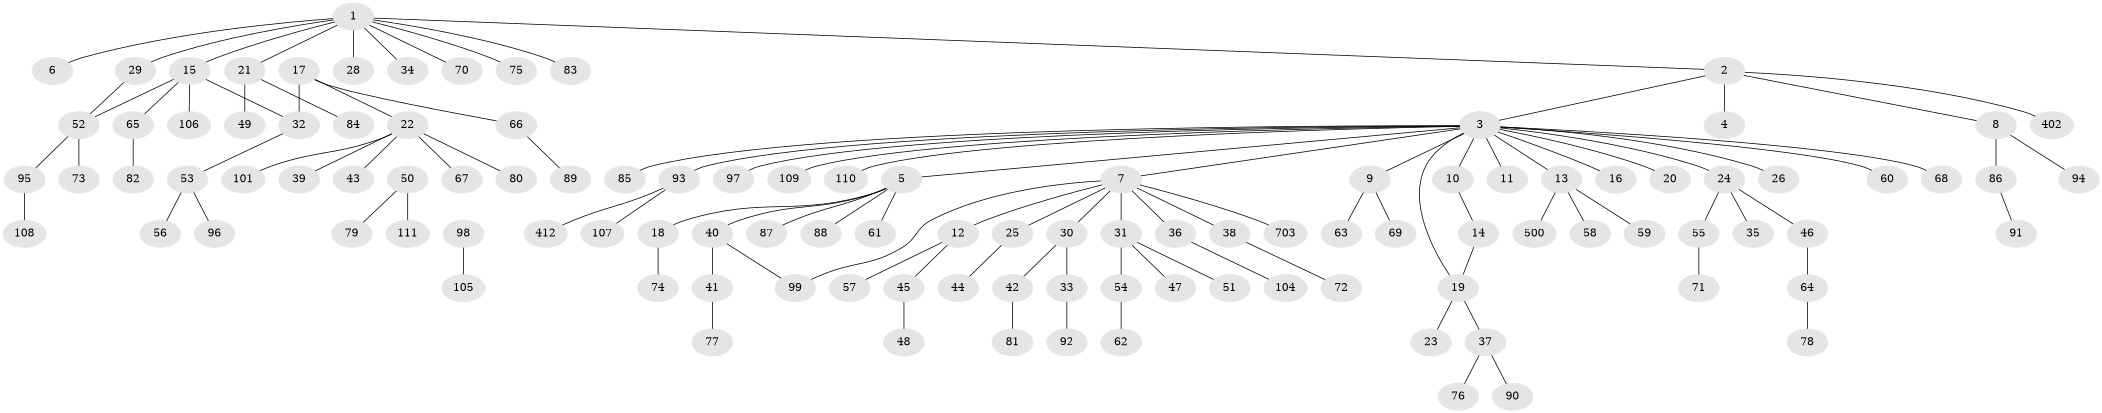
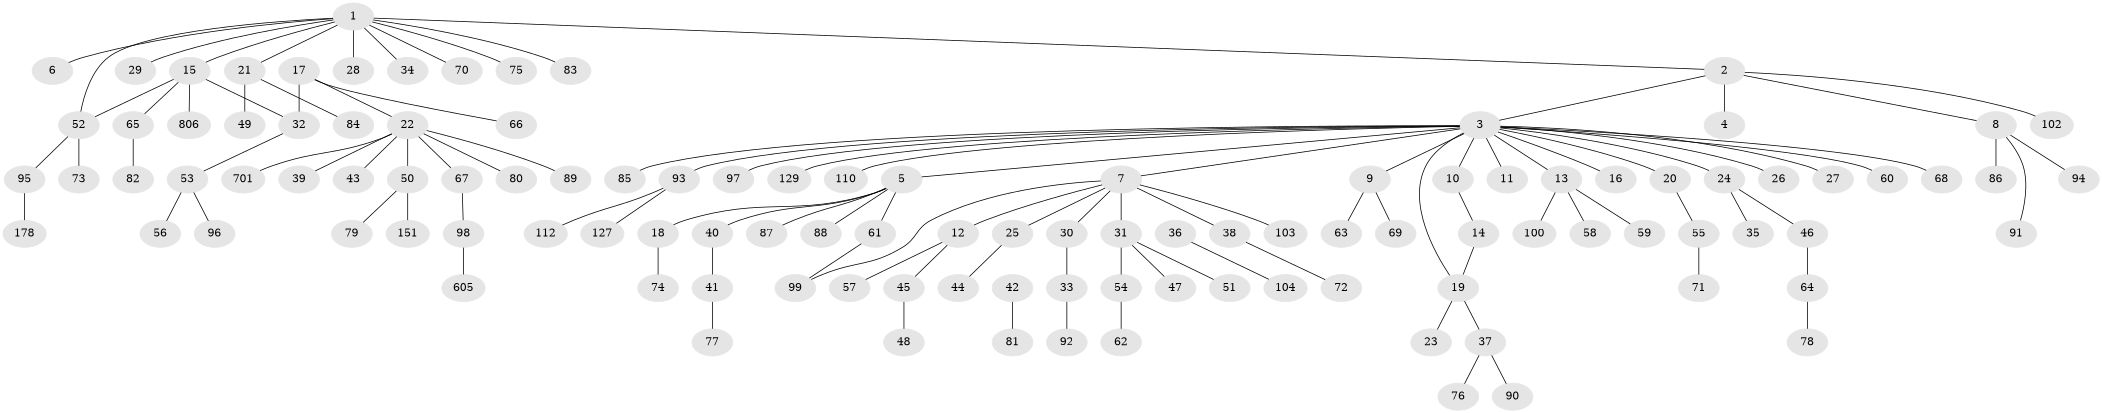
(107, 98) -> (188, 33)
(189, 125) -> (189, 125)
(2052, 125) -> (2052, 125)
none -> (408, 152)
(543, 152) -> (491, 148)
(243, 179) -> (243, 179)
(789, 179) -> (789, 179)
none -> (1833, 179)
(1712, 206) -> (1685, 207)
none -> (463, 207)
(1148, 207) -> none
(2006, 207) -> (2025, 177)
(25, 234) -> (25, 234)
(408, 234) -> (408, 234)
(546, 234) -> (546, 234)
(602, 234) -> (602, 234)
(1286, 234) -> (1286, 234)
(1534, 234) -> (1534, 234)
(754, 261) -> (835, 261)
(1040, 261) -> none
(464, 288) -> (464, 288)
